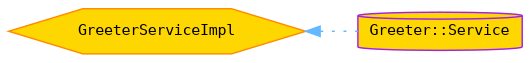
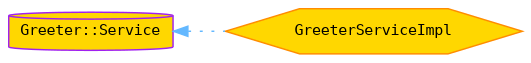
(339, 31) -> (207, 31)
